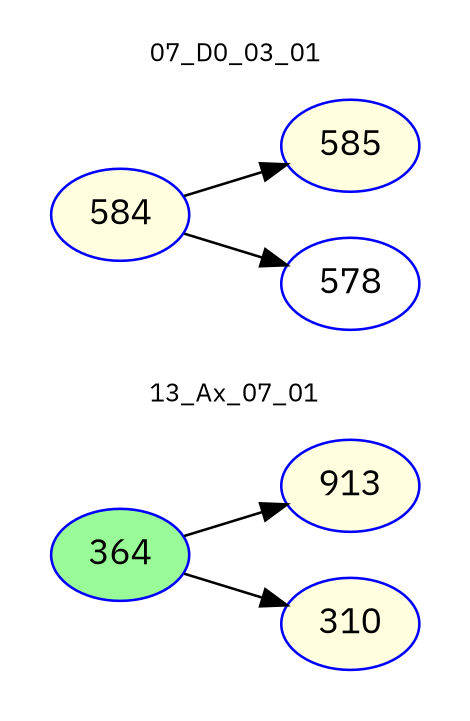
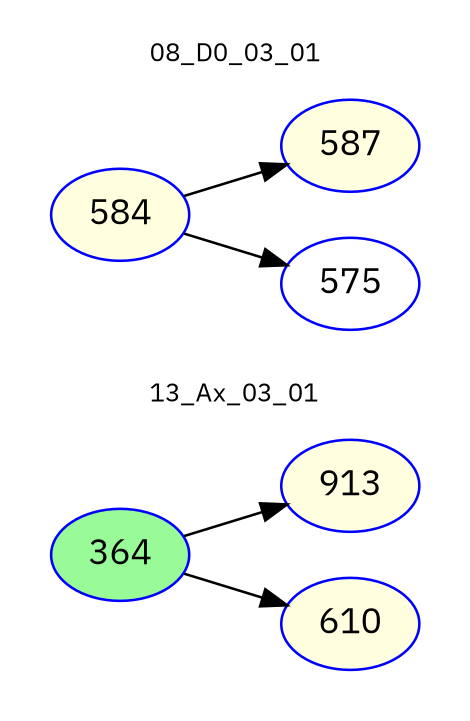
(235, 55) -> (235, 55)
(350, 146) -> (350, 146)
(350, 284) -> (350, 284)
(235, 395) -> (235, 395)
(350, 624) -> (350, 624)
